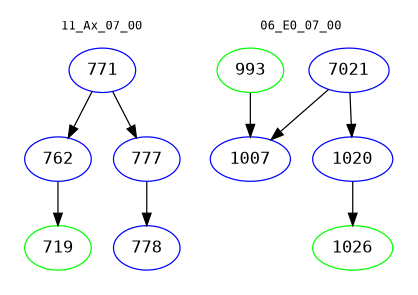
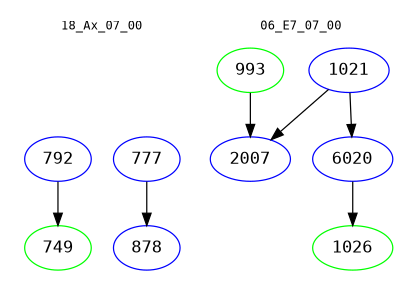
(102, 27) -> (102, 27)
(302, 27) -> (302, 27)
(102, 70) -> none
(349, 70) -> (349, 70)
(58, 159) -> (58, 159)
(250, 159) -> (250, 159)
(353, 159) -> (353, 159)
(58, 248) -> (58, 248)
(147, 248) -> (147, 248)
